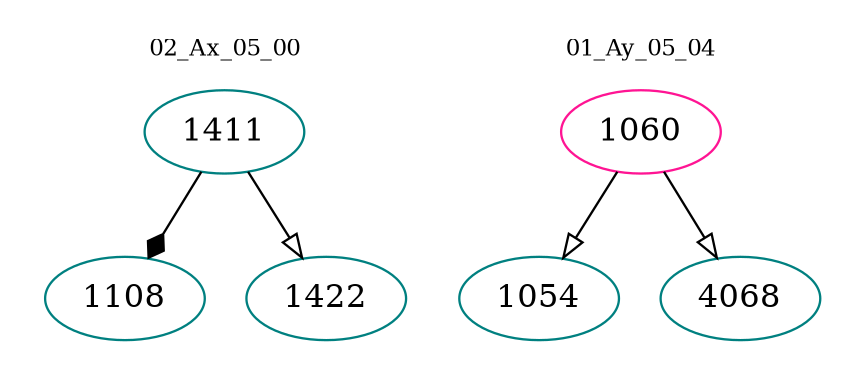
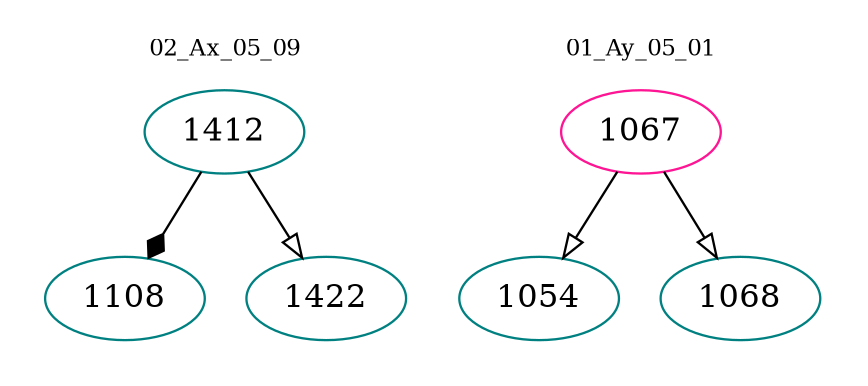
(226, 50) -> (226, 50)
(641, 50) -> (641, 50)
(224, 132) -> (224, 132)
(641, 132) -> (641, 132)
(740, 298) -> (740, 298)
